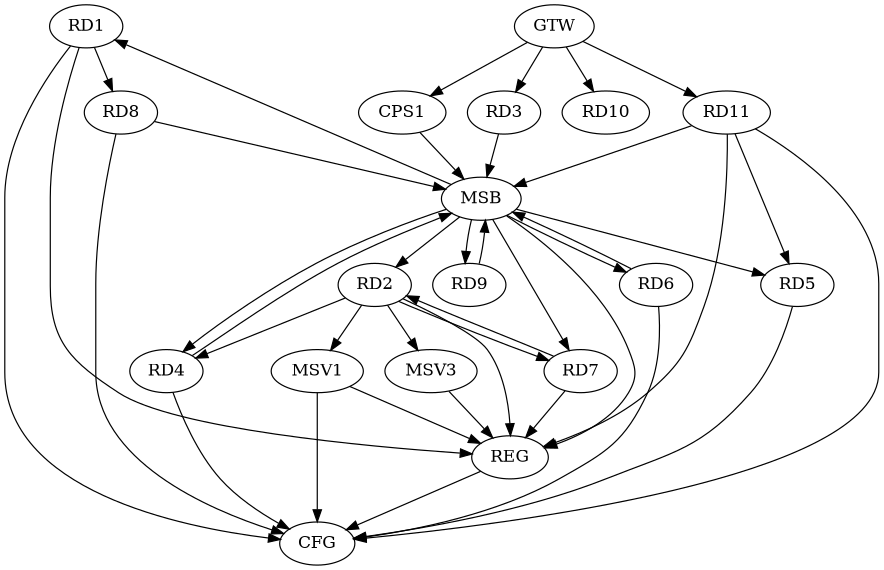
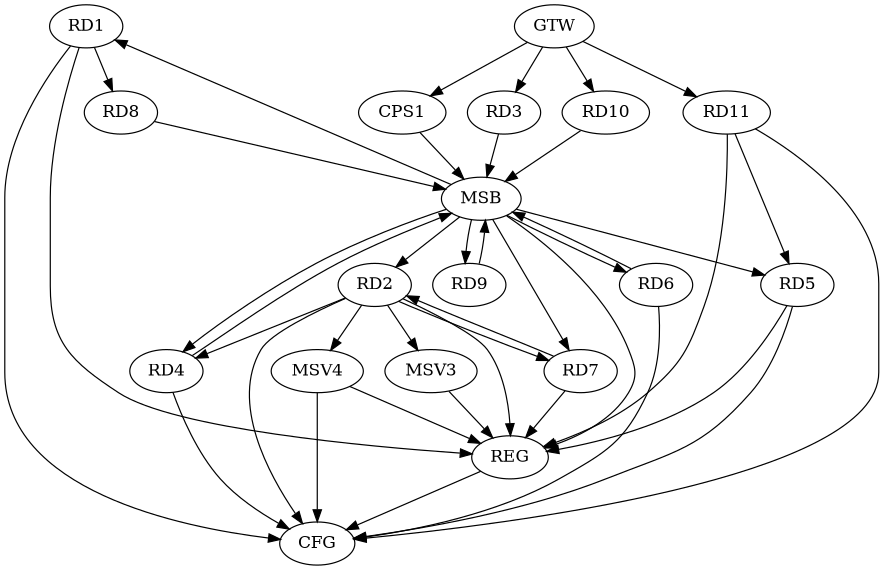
(609, 154) -> (548, 153)
(96, 366) -> (250, 386)
(317, 371) -> (317, 371)
none -> (692, 406)
